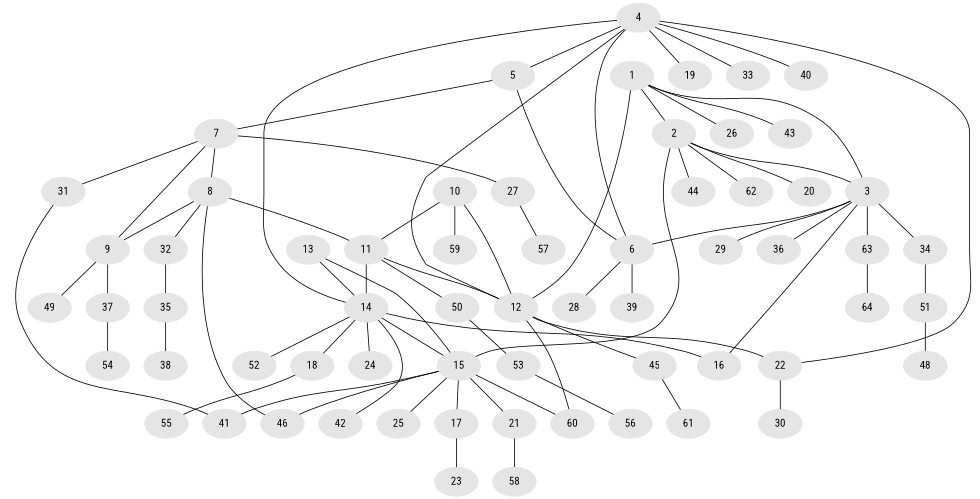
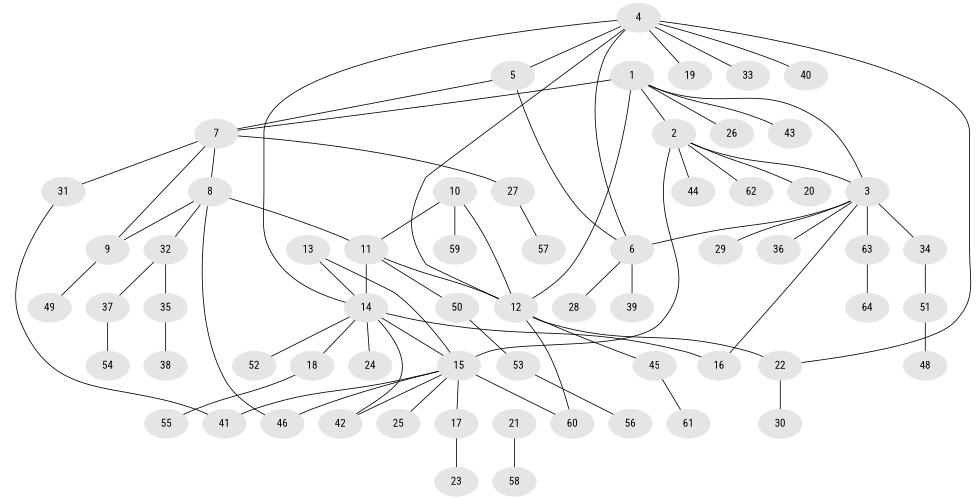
none -> (424, 106)
(108, 279) -> (137, 279)
(487, 395) -> (400, 395)
